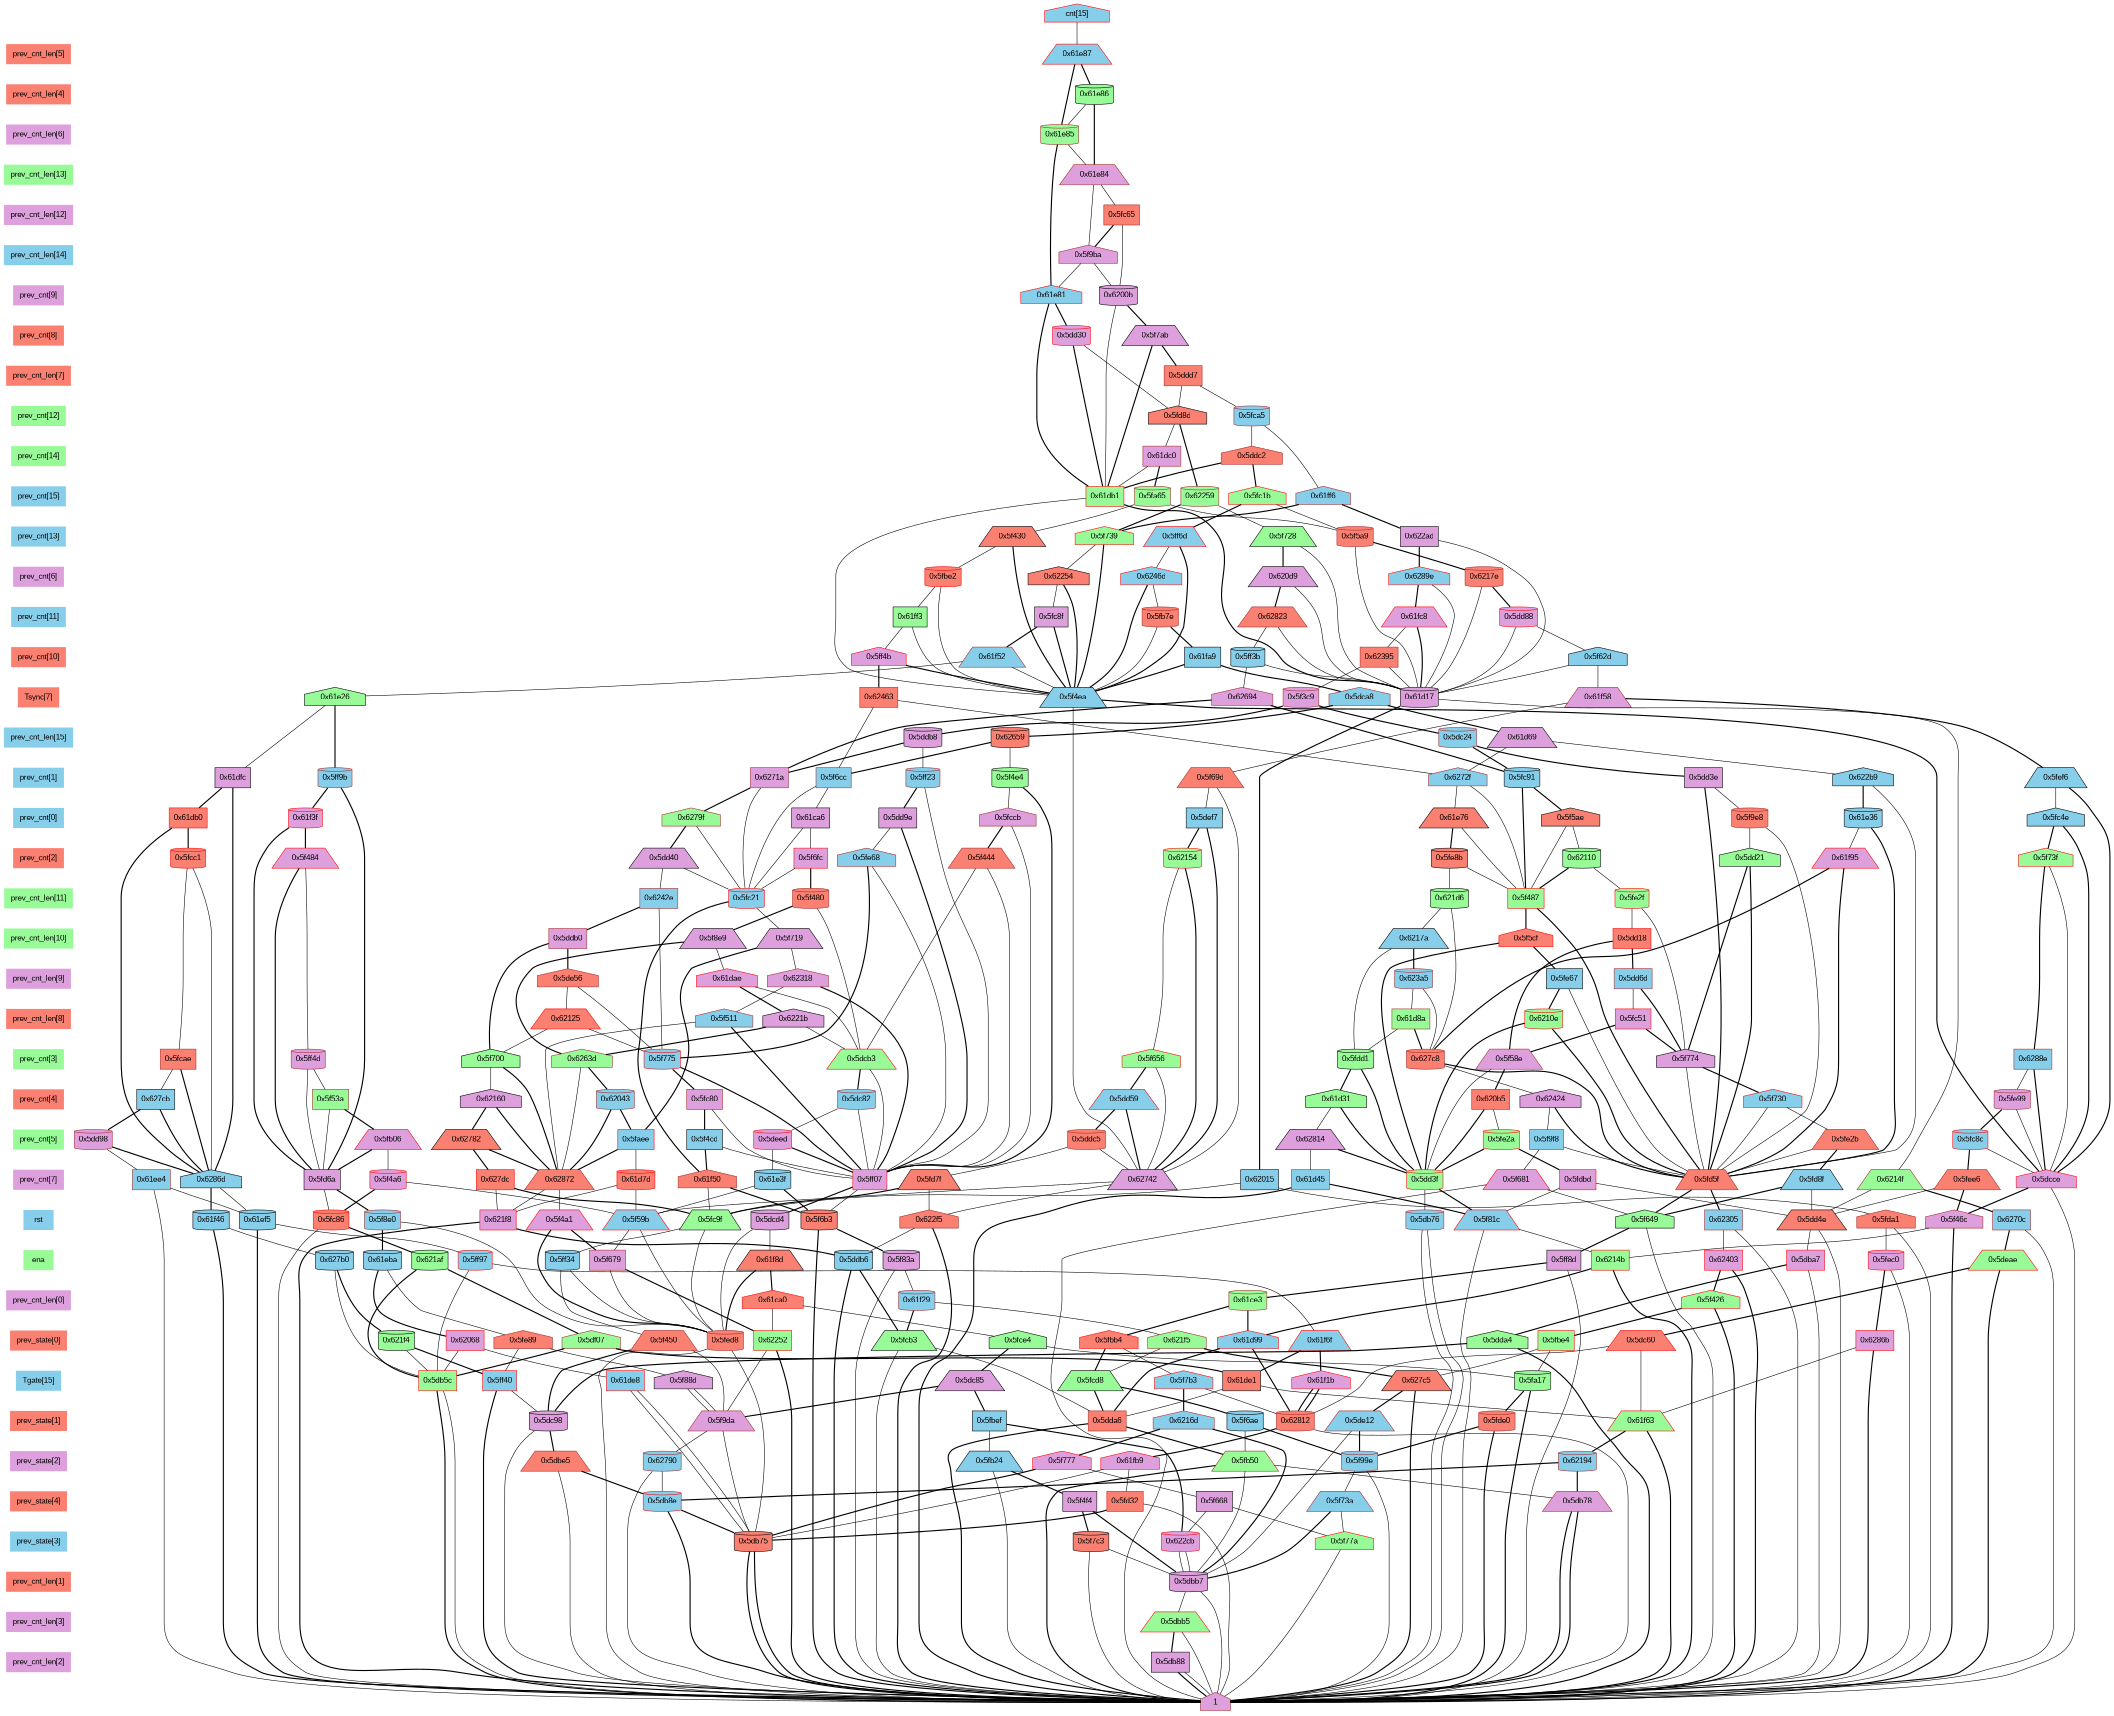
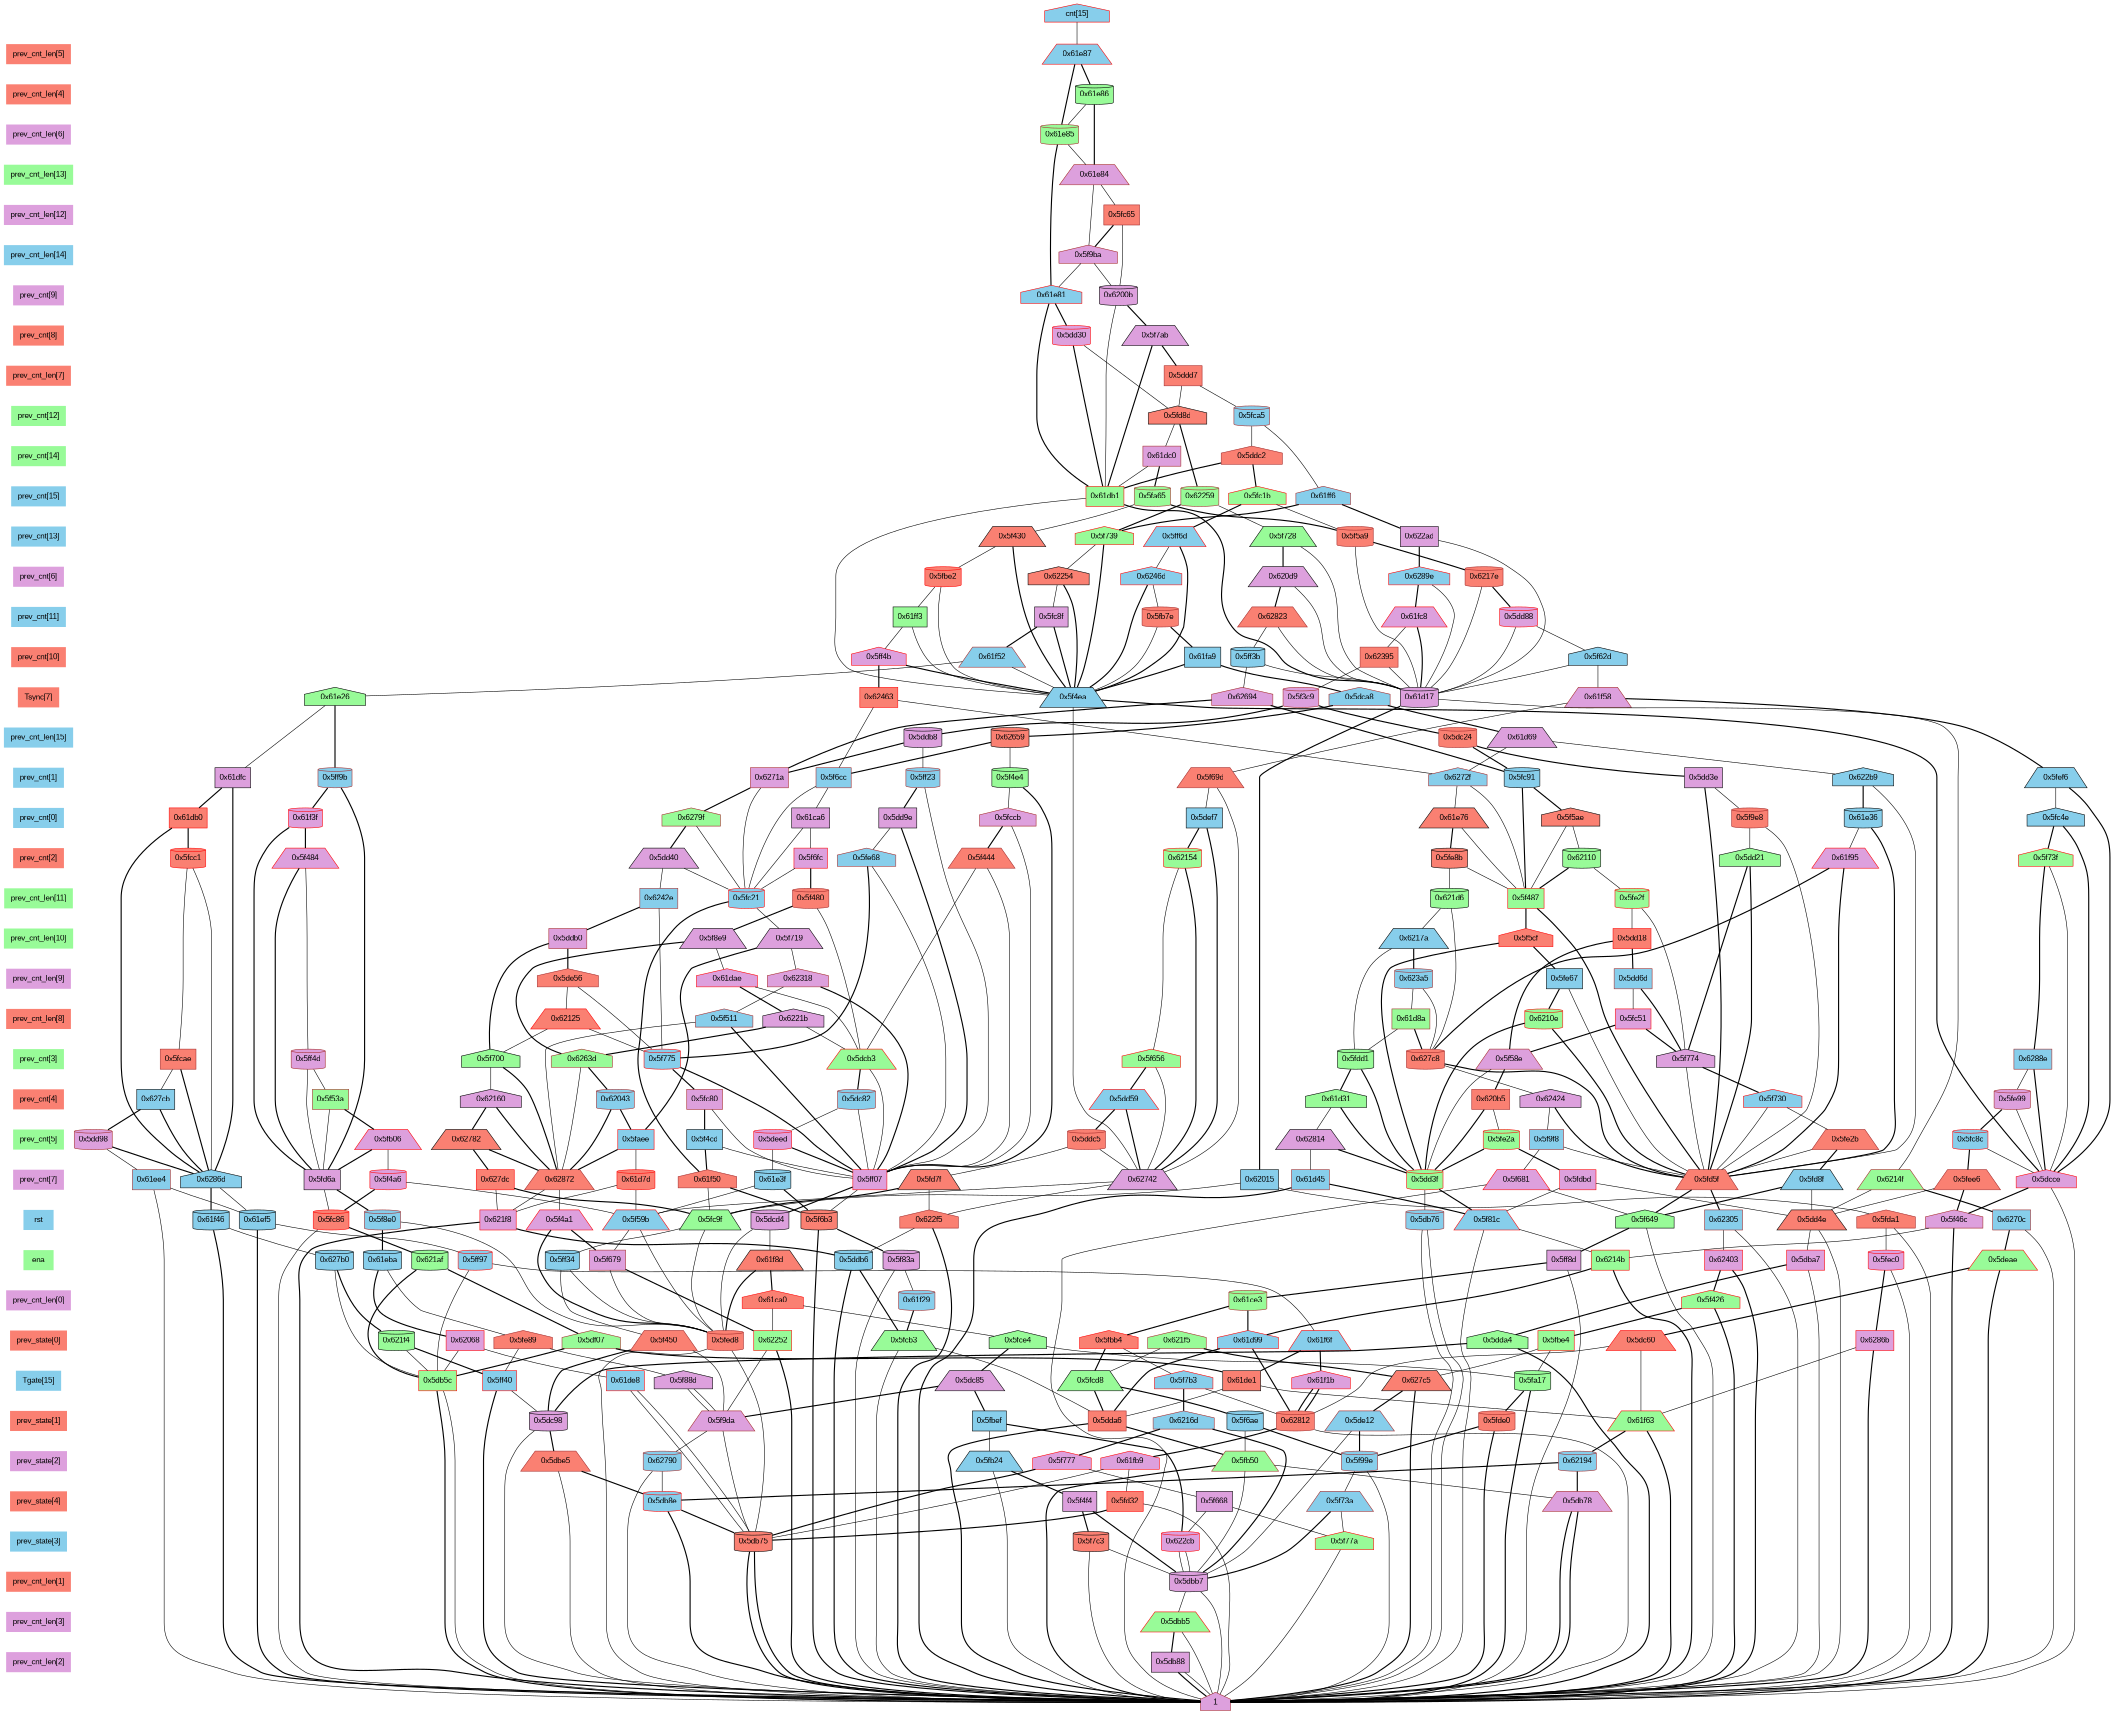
(1254, 518) -> (1254, 518)
(1458, 738) -> (1458, 738)
(1048, 1315) -> none
